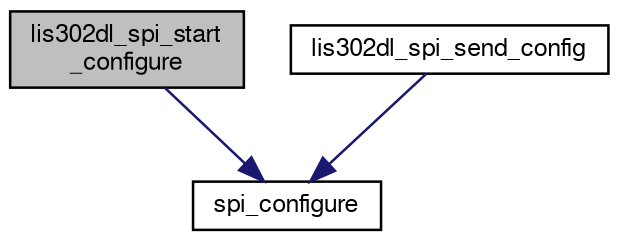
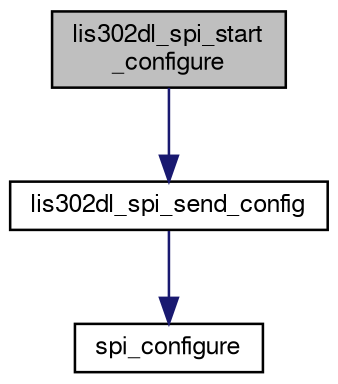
(205, 126) -> (169, 122)
